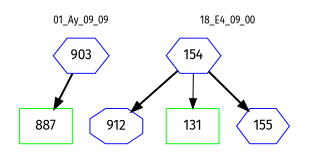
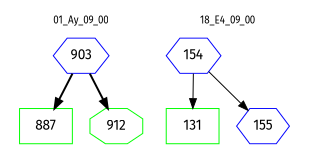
(81, 21) -> (81, 21)
(164, 83) -> (97, 87)
(225, 87) -> (225, 87)
(116, 126) -> (116, 126)
